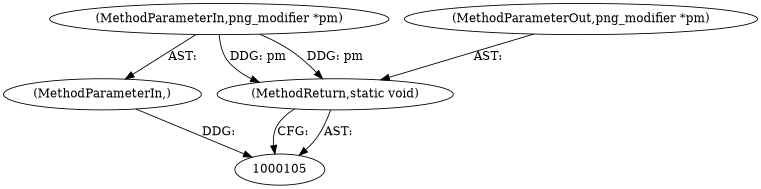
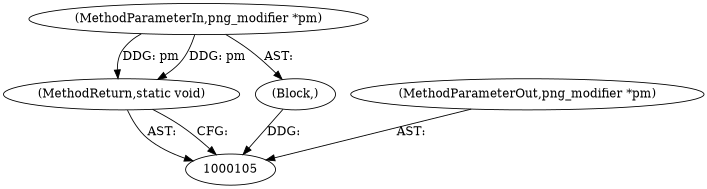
(461, 56) -> (373, 133)
(102, 94) -> (295, 94)
